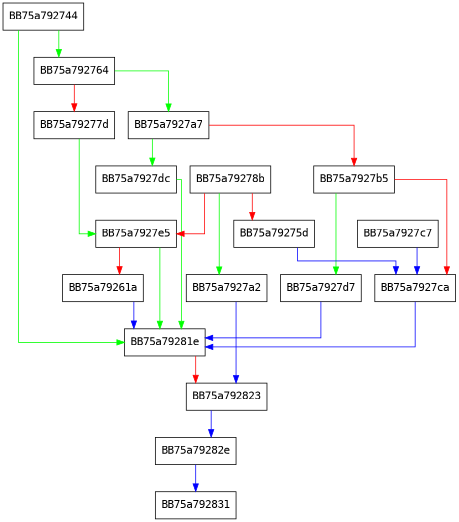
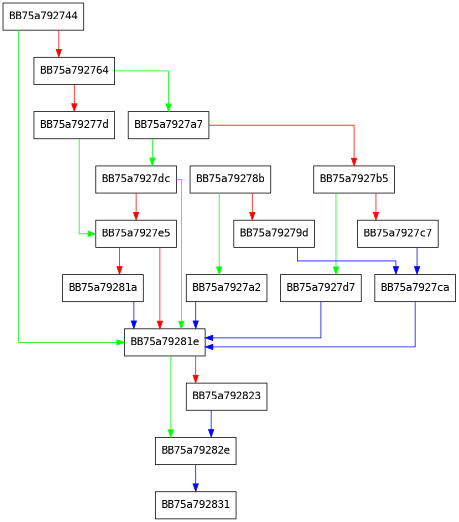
(59, 40) -> (59, 40)
(447, 197) -> (376, 203)
(205, 224) -> (136, 203)
(274, 234) -> (274, 234)
(160, 284) -> (160, 284)
(103, 288) -> (103, 288)
(236, 333) -> (196, 311)
none -> (171, 393)
